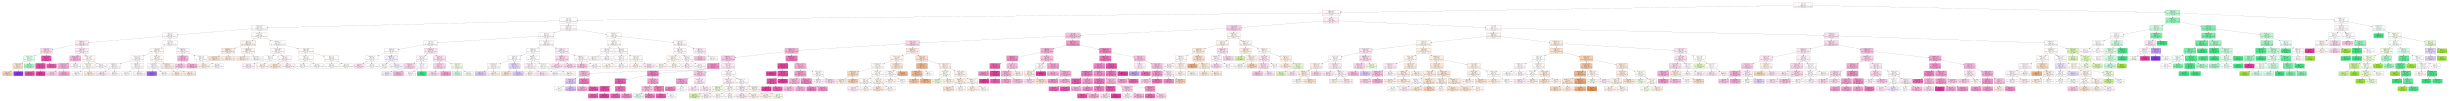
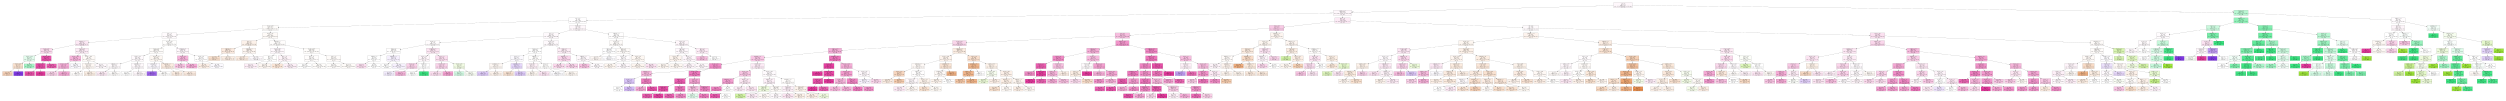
none -> (2180, 58)
